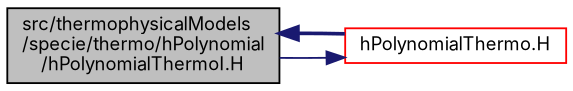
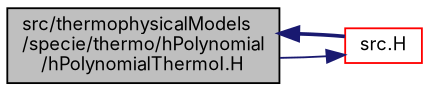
(456, 46) -> (384, 46)
